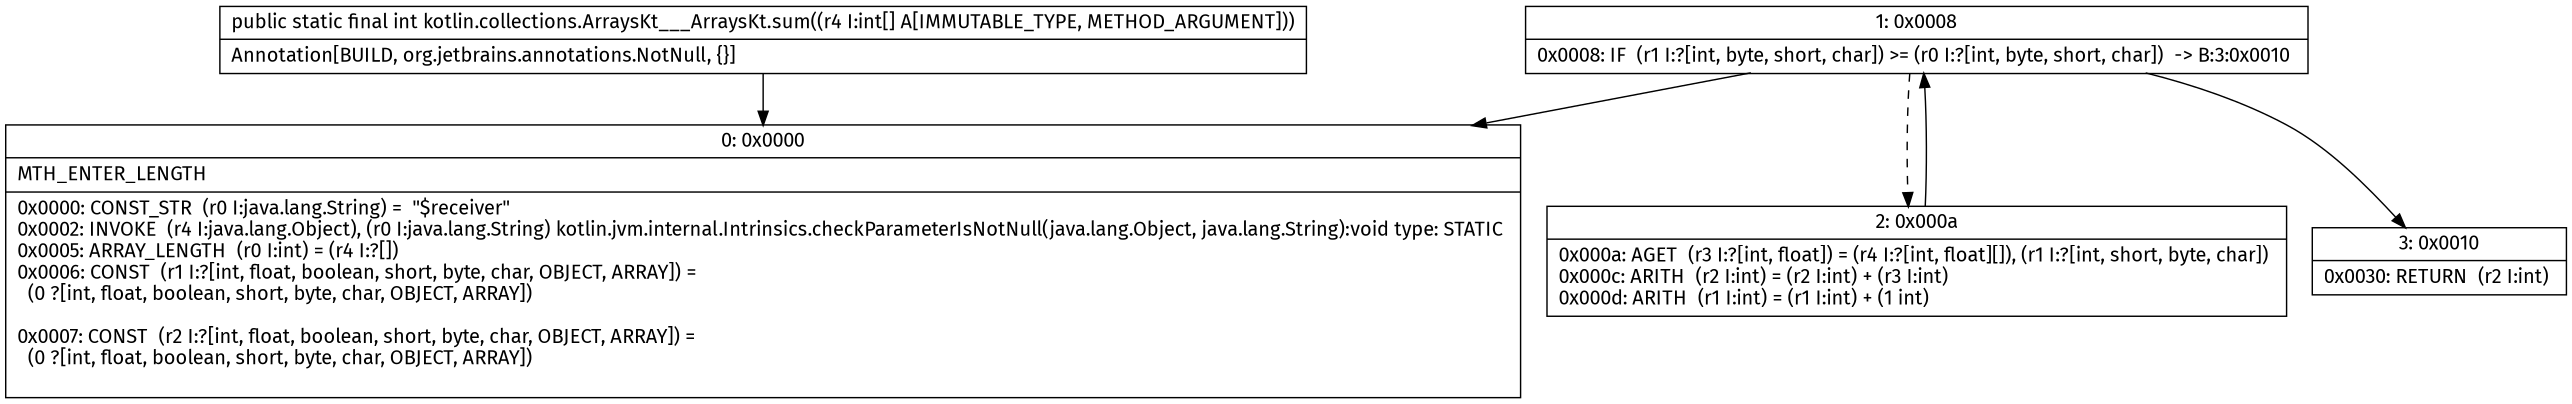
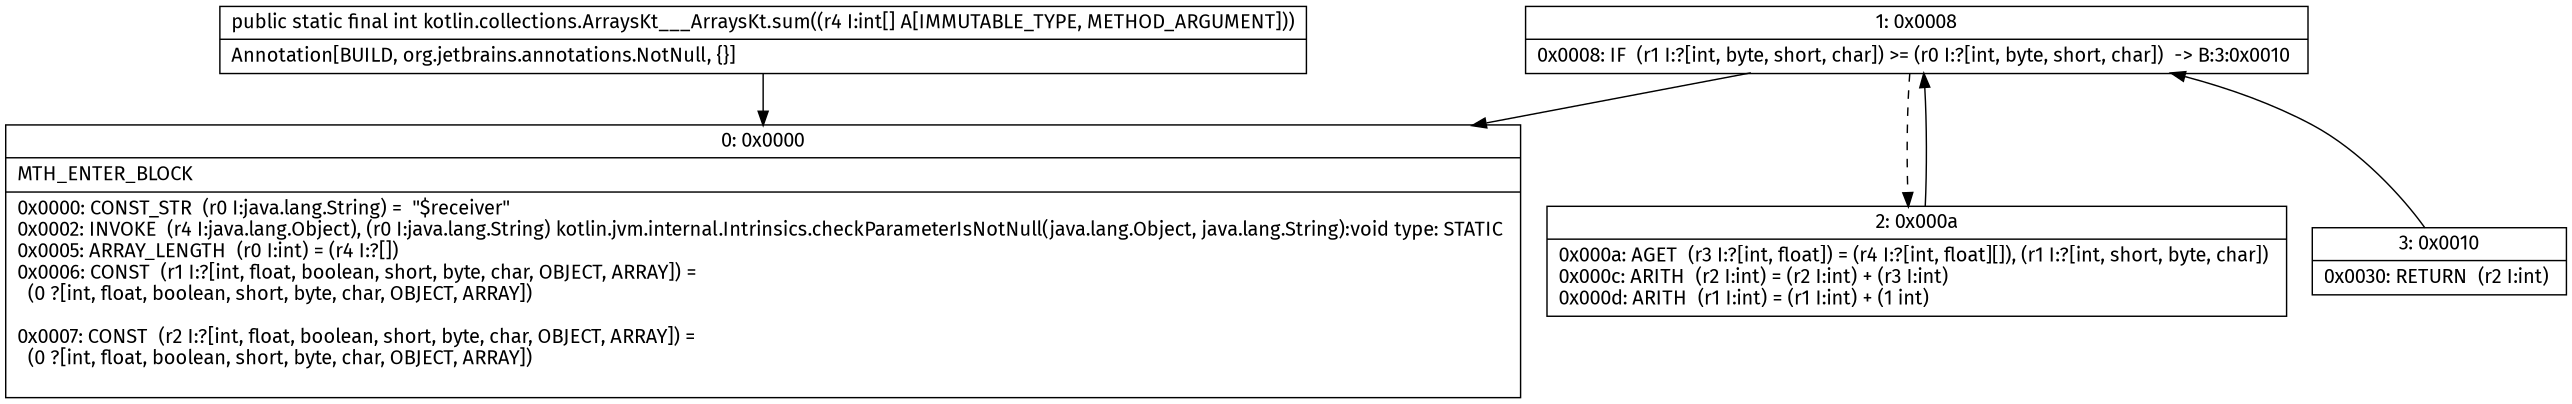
(2283, 123) -> (2320, 129)
(112, 174) -> (106, 174)
